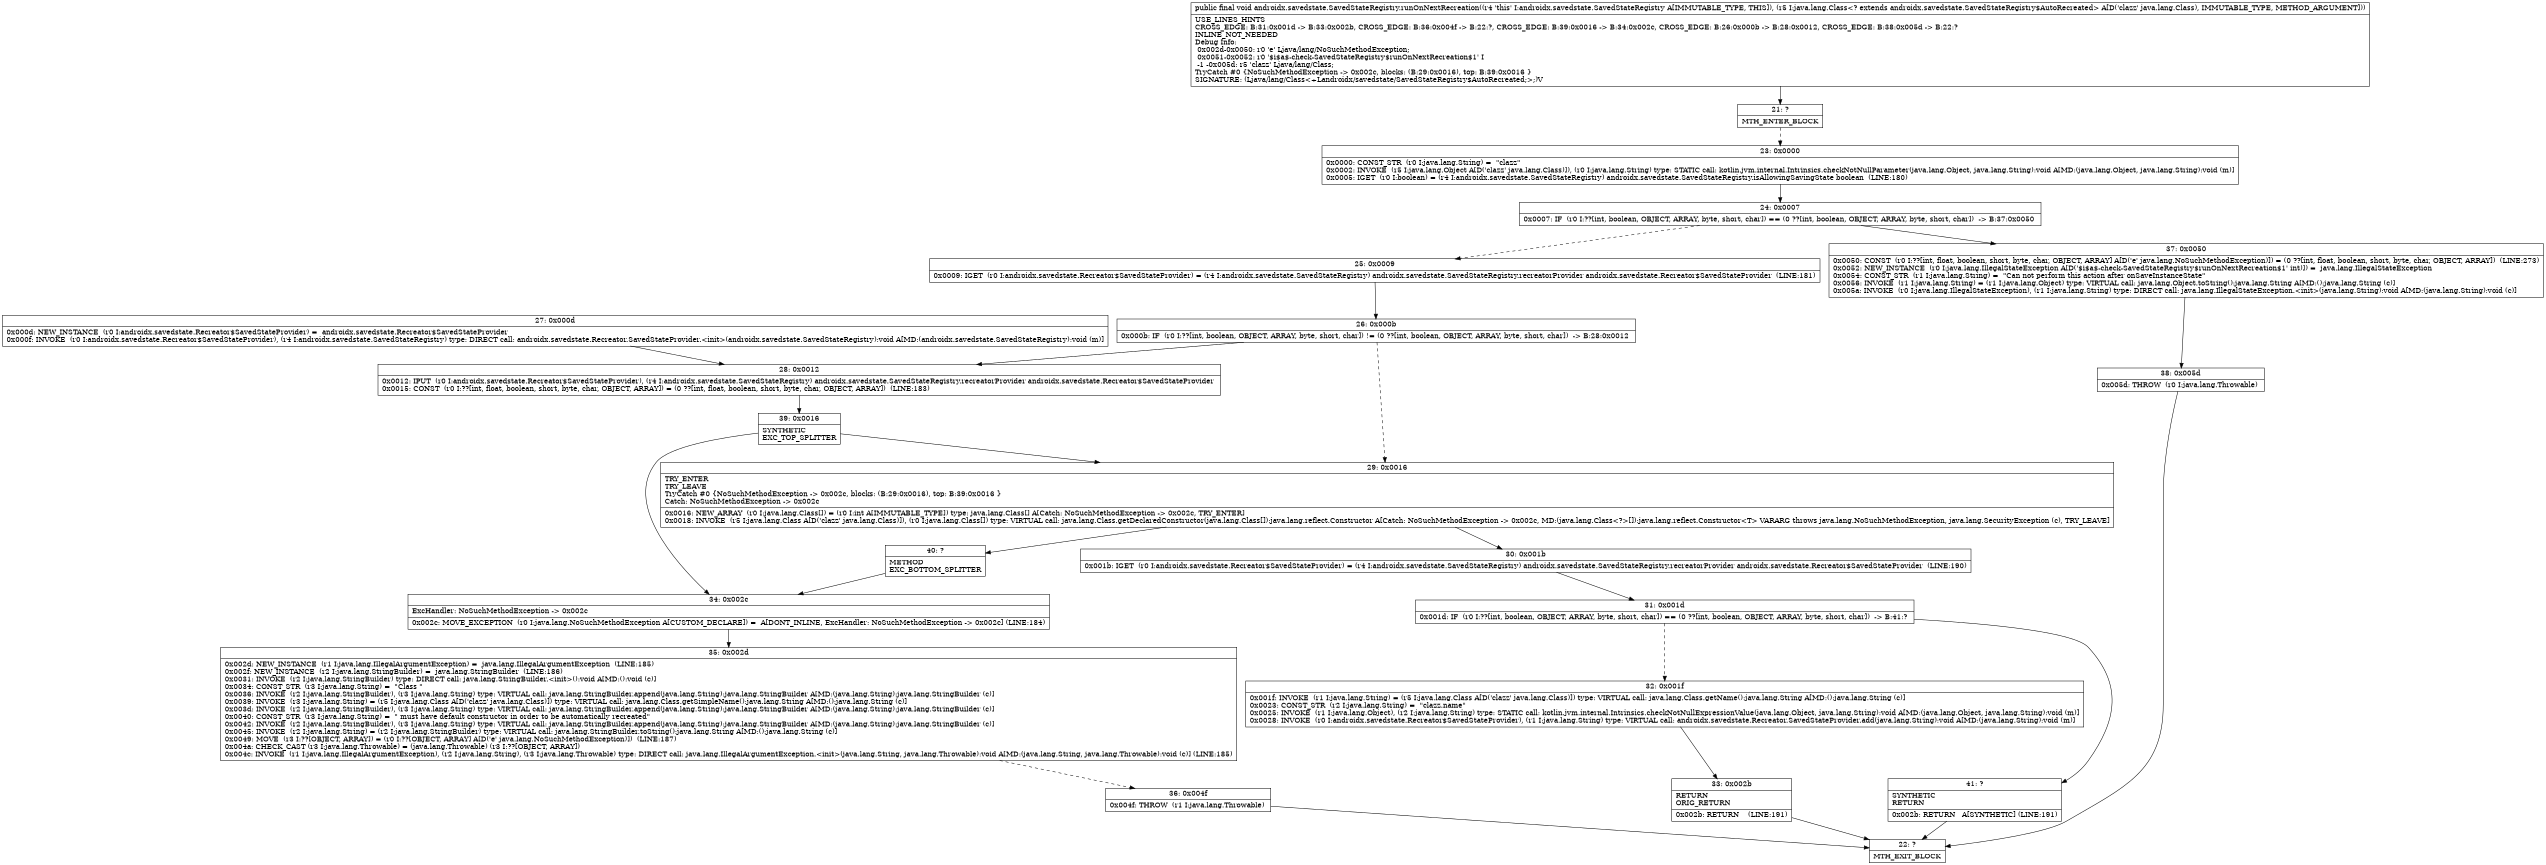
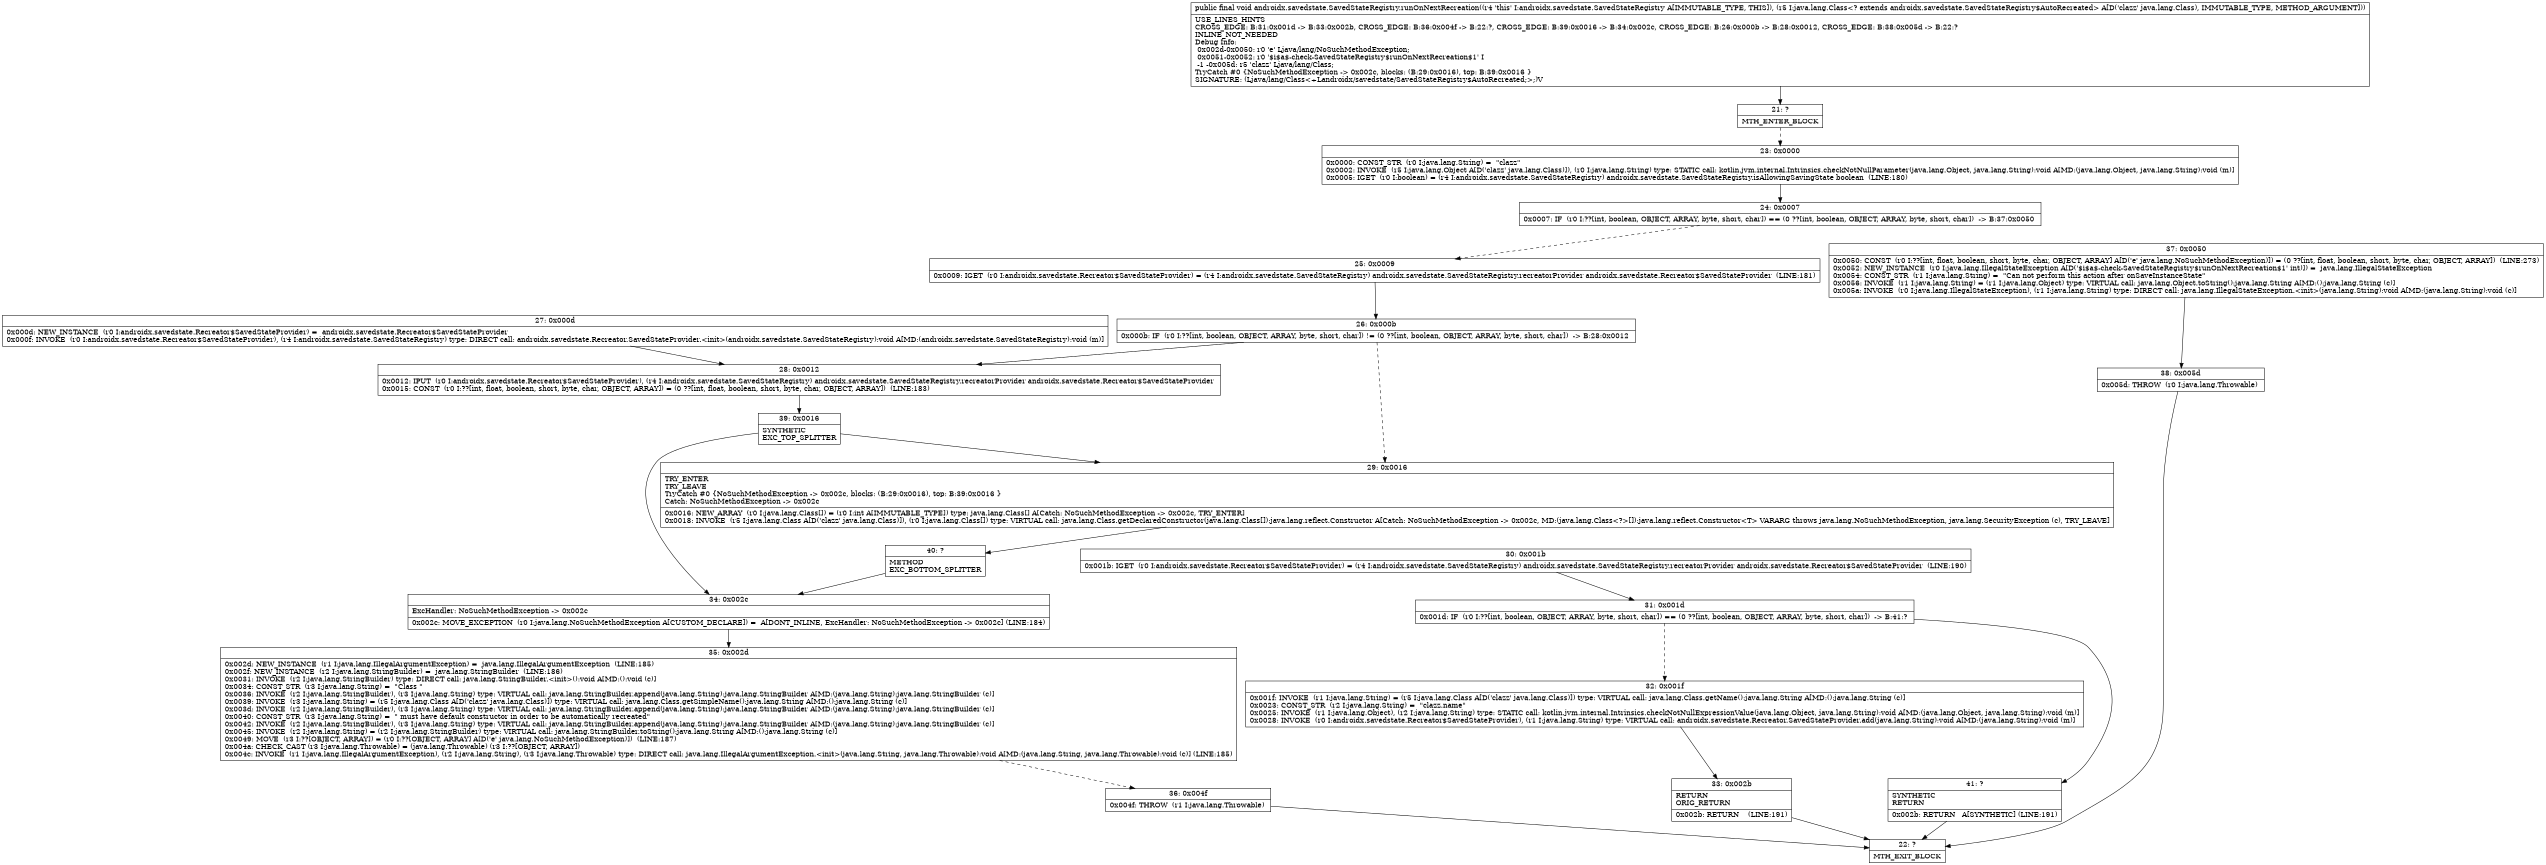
(1926, 234) -> none
(1476, 537) -> none
